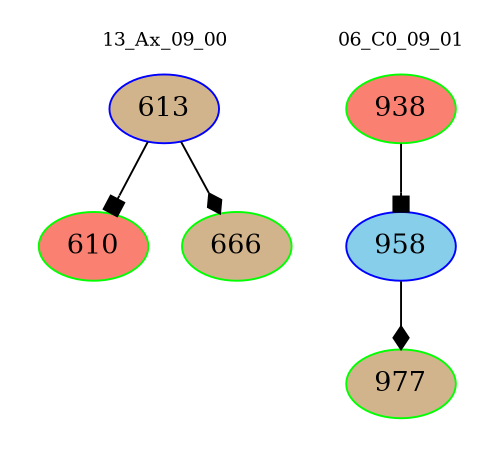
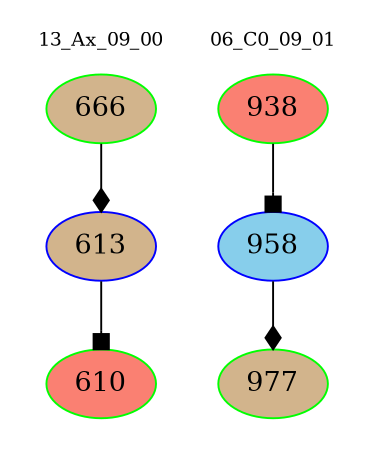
(195, 167) -> (101, 166)
